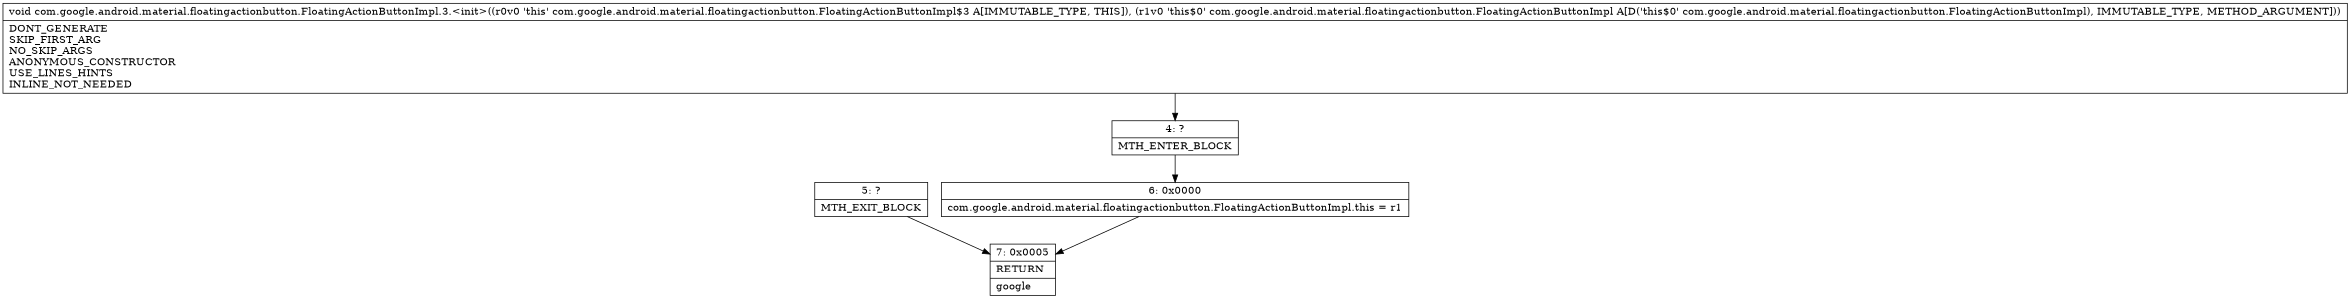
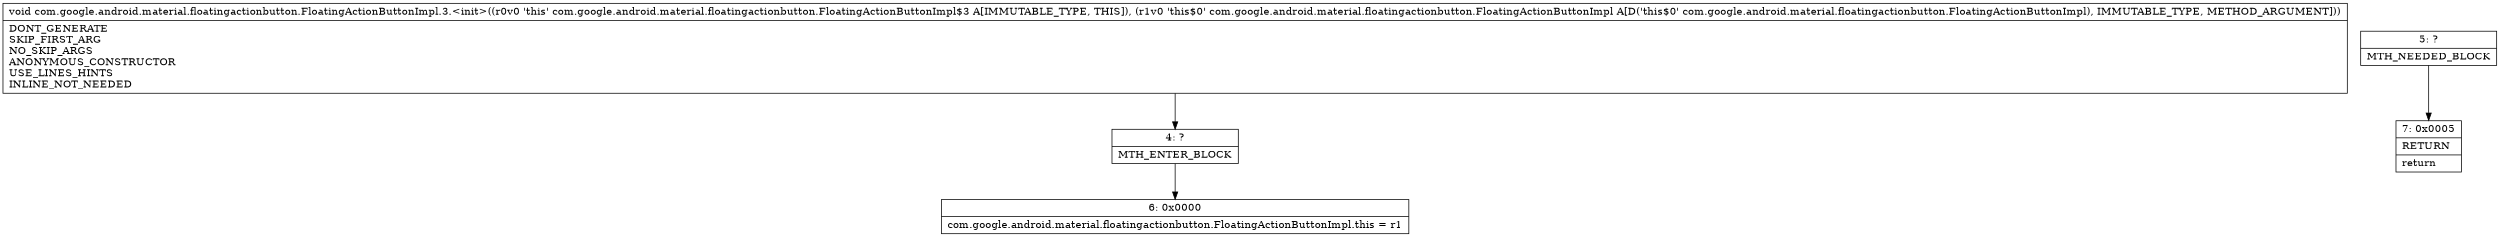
(871, 208) -> (2429, 56)
(1101, 234) -> none
(1014, 286) -> (2419, 163)
